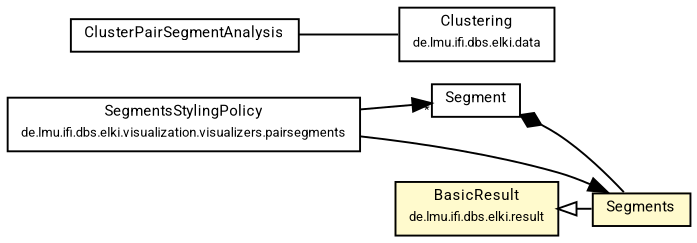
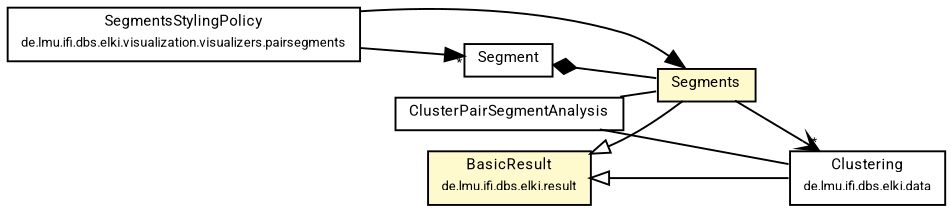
none -> (638, 94)
none -> (769, 121)
none -> (699, 178)
